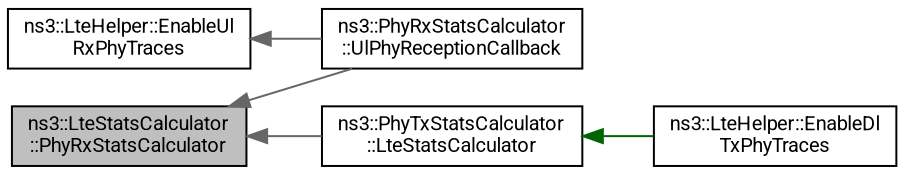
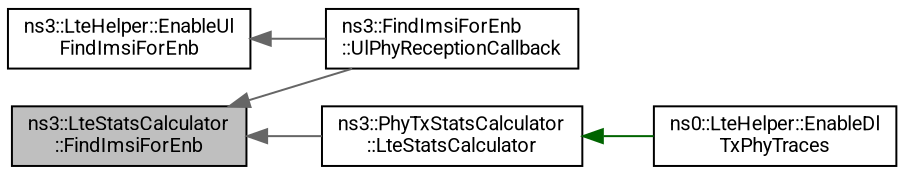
(129, 39) -> (129, 39)
(452, 39) -> (452, 39)
(129, 136) -> (129, 136)
(775, 136) -> (775, 136)
